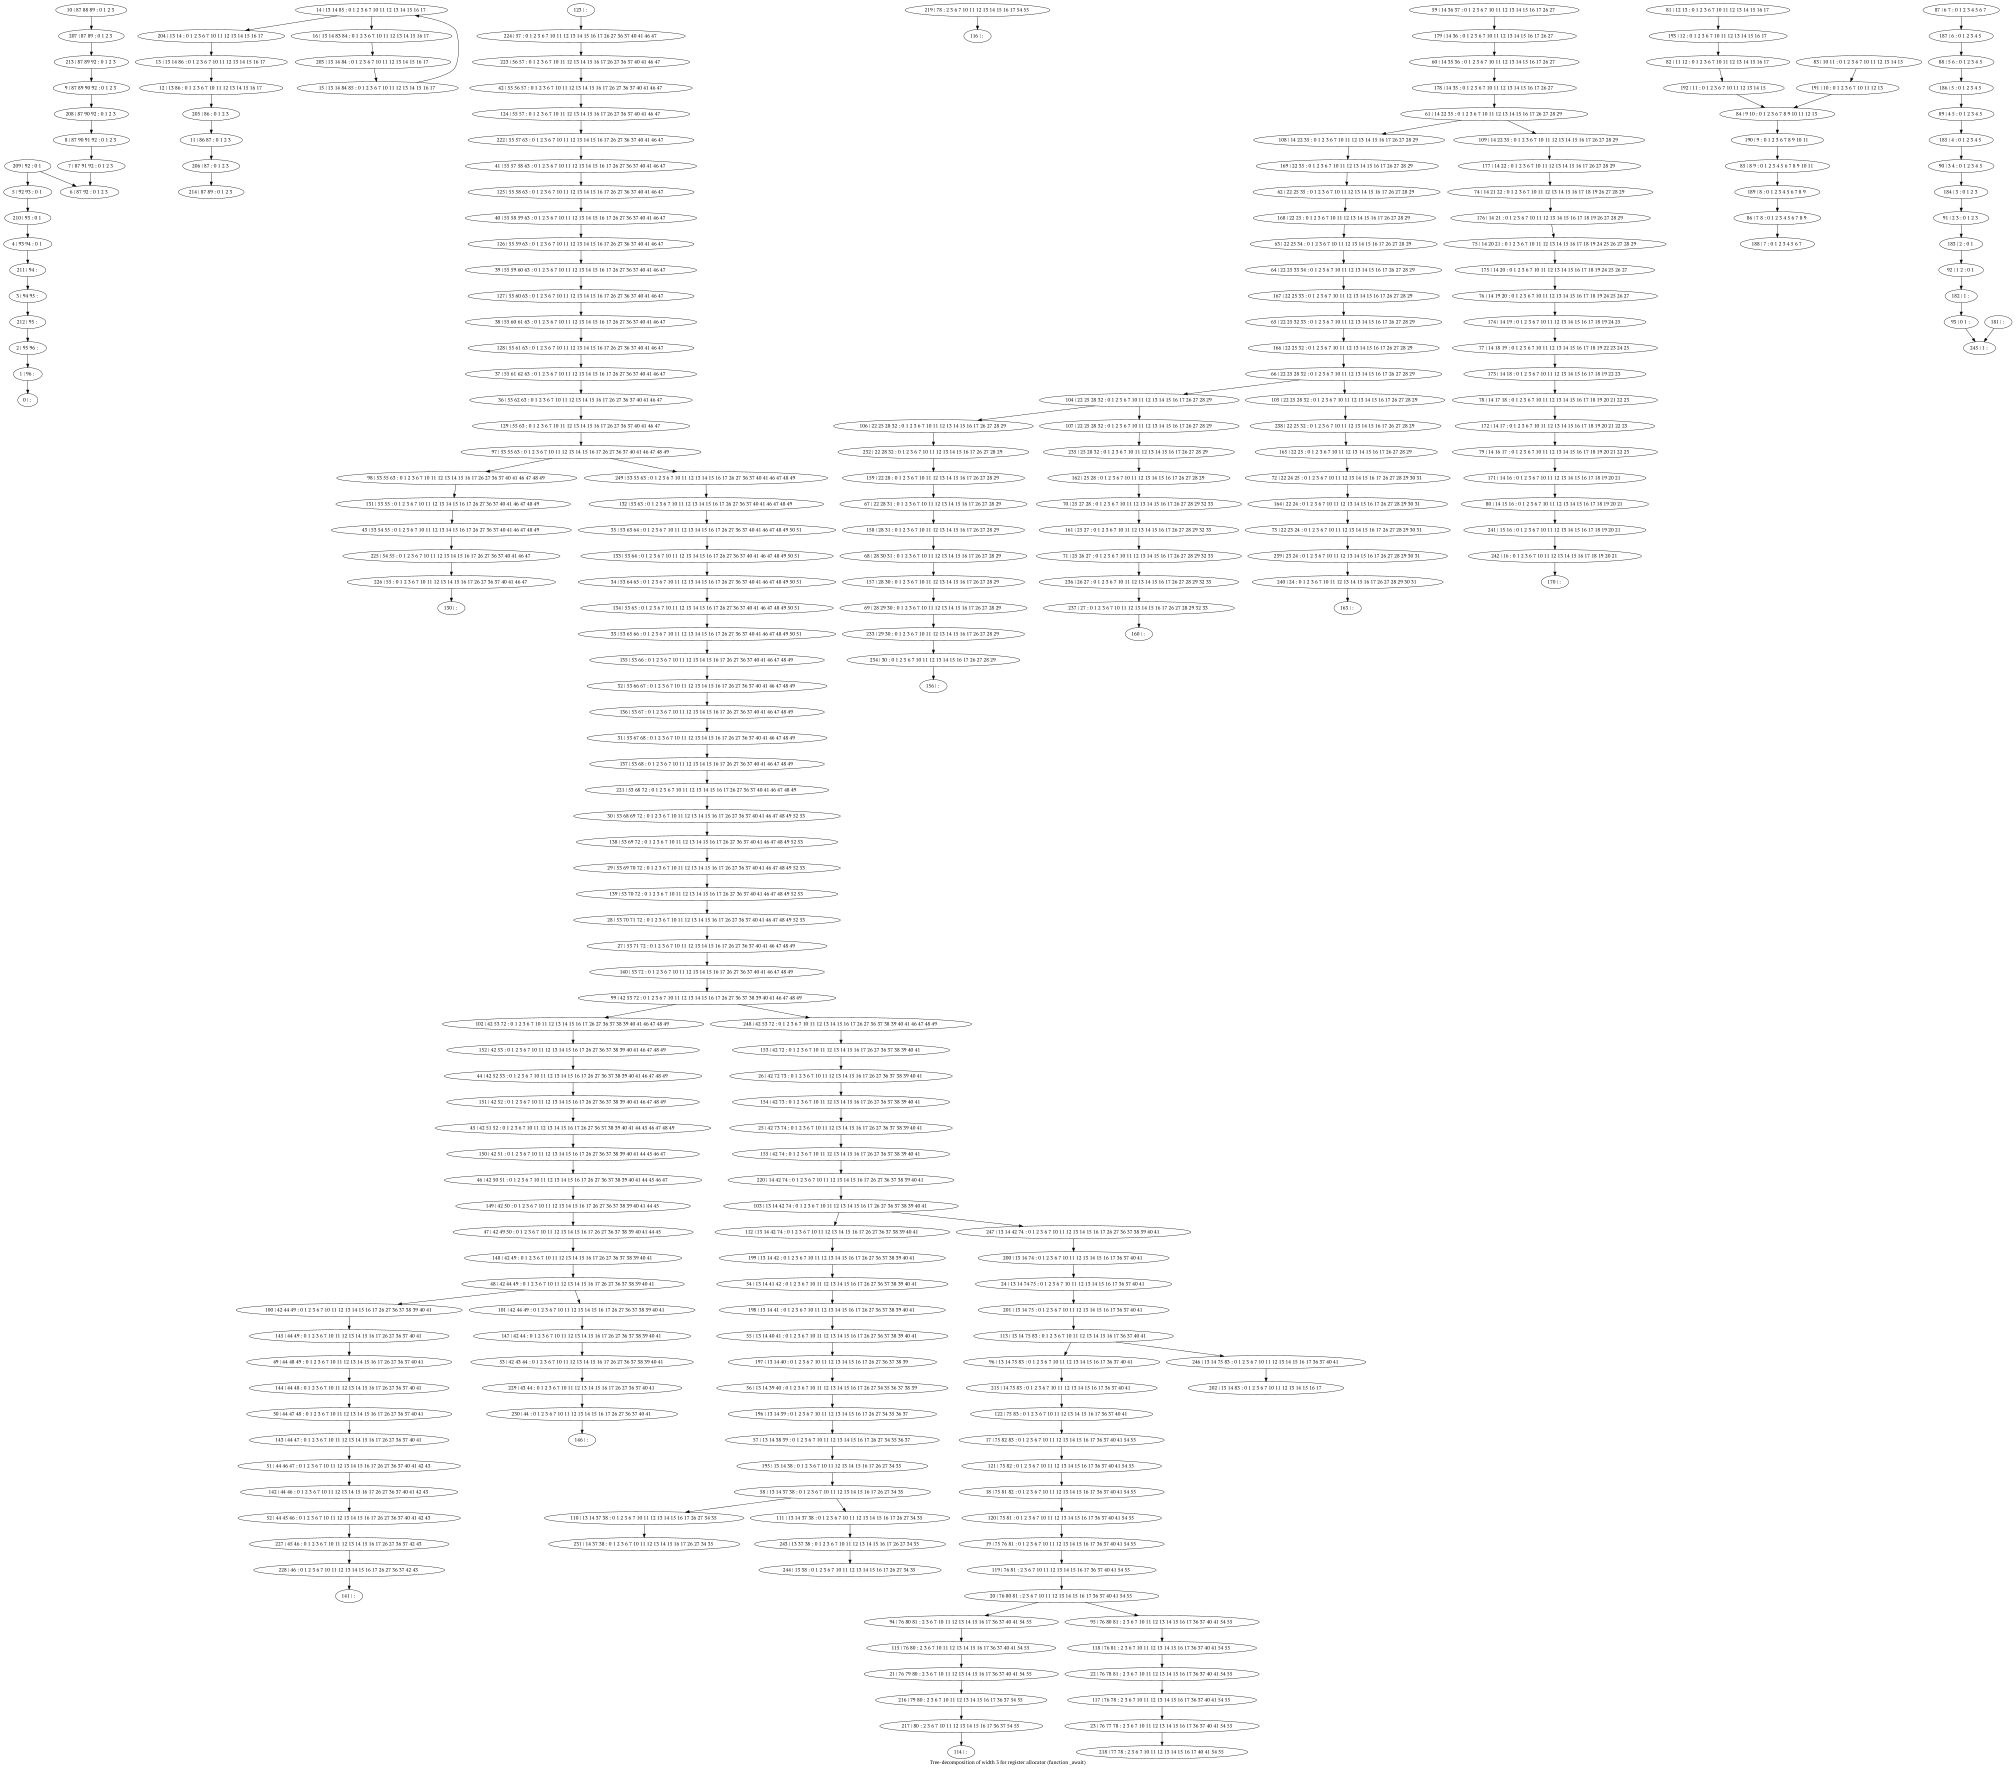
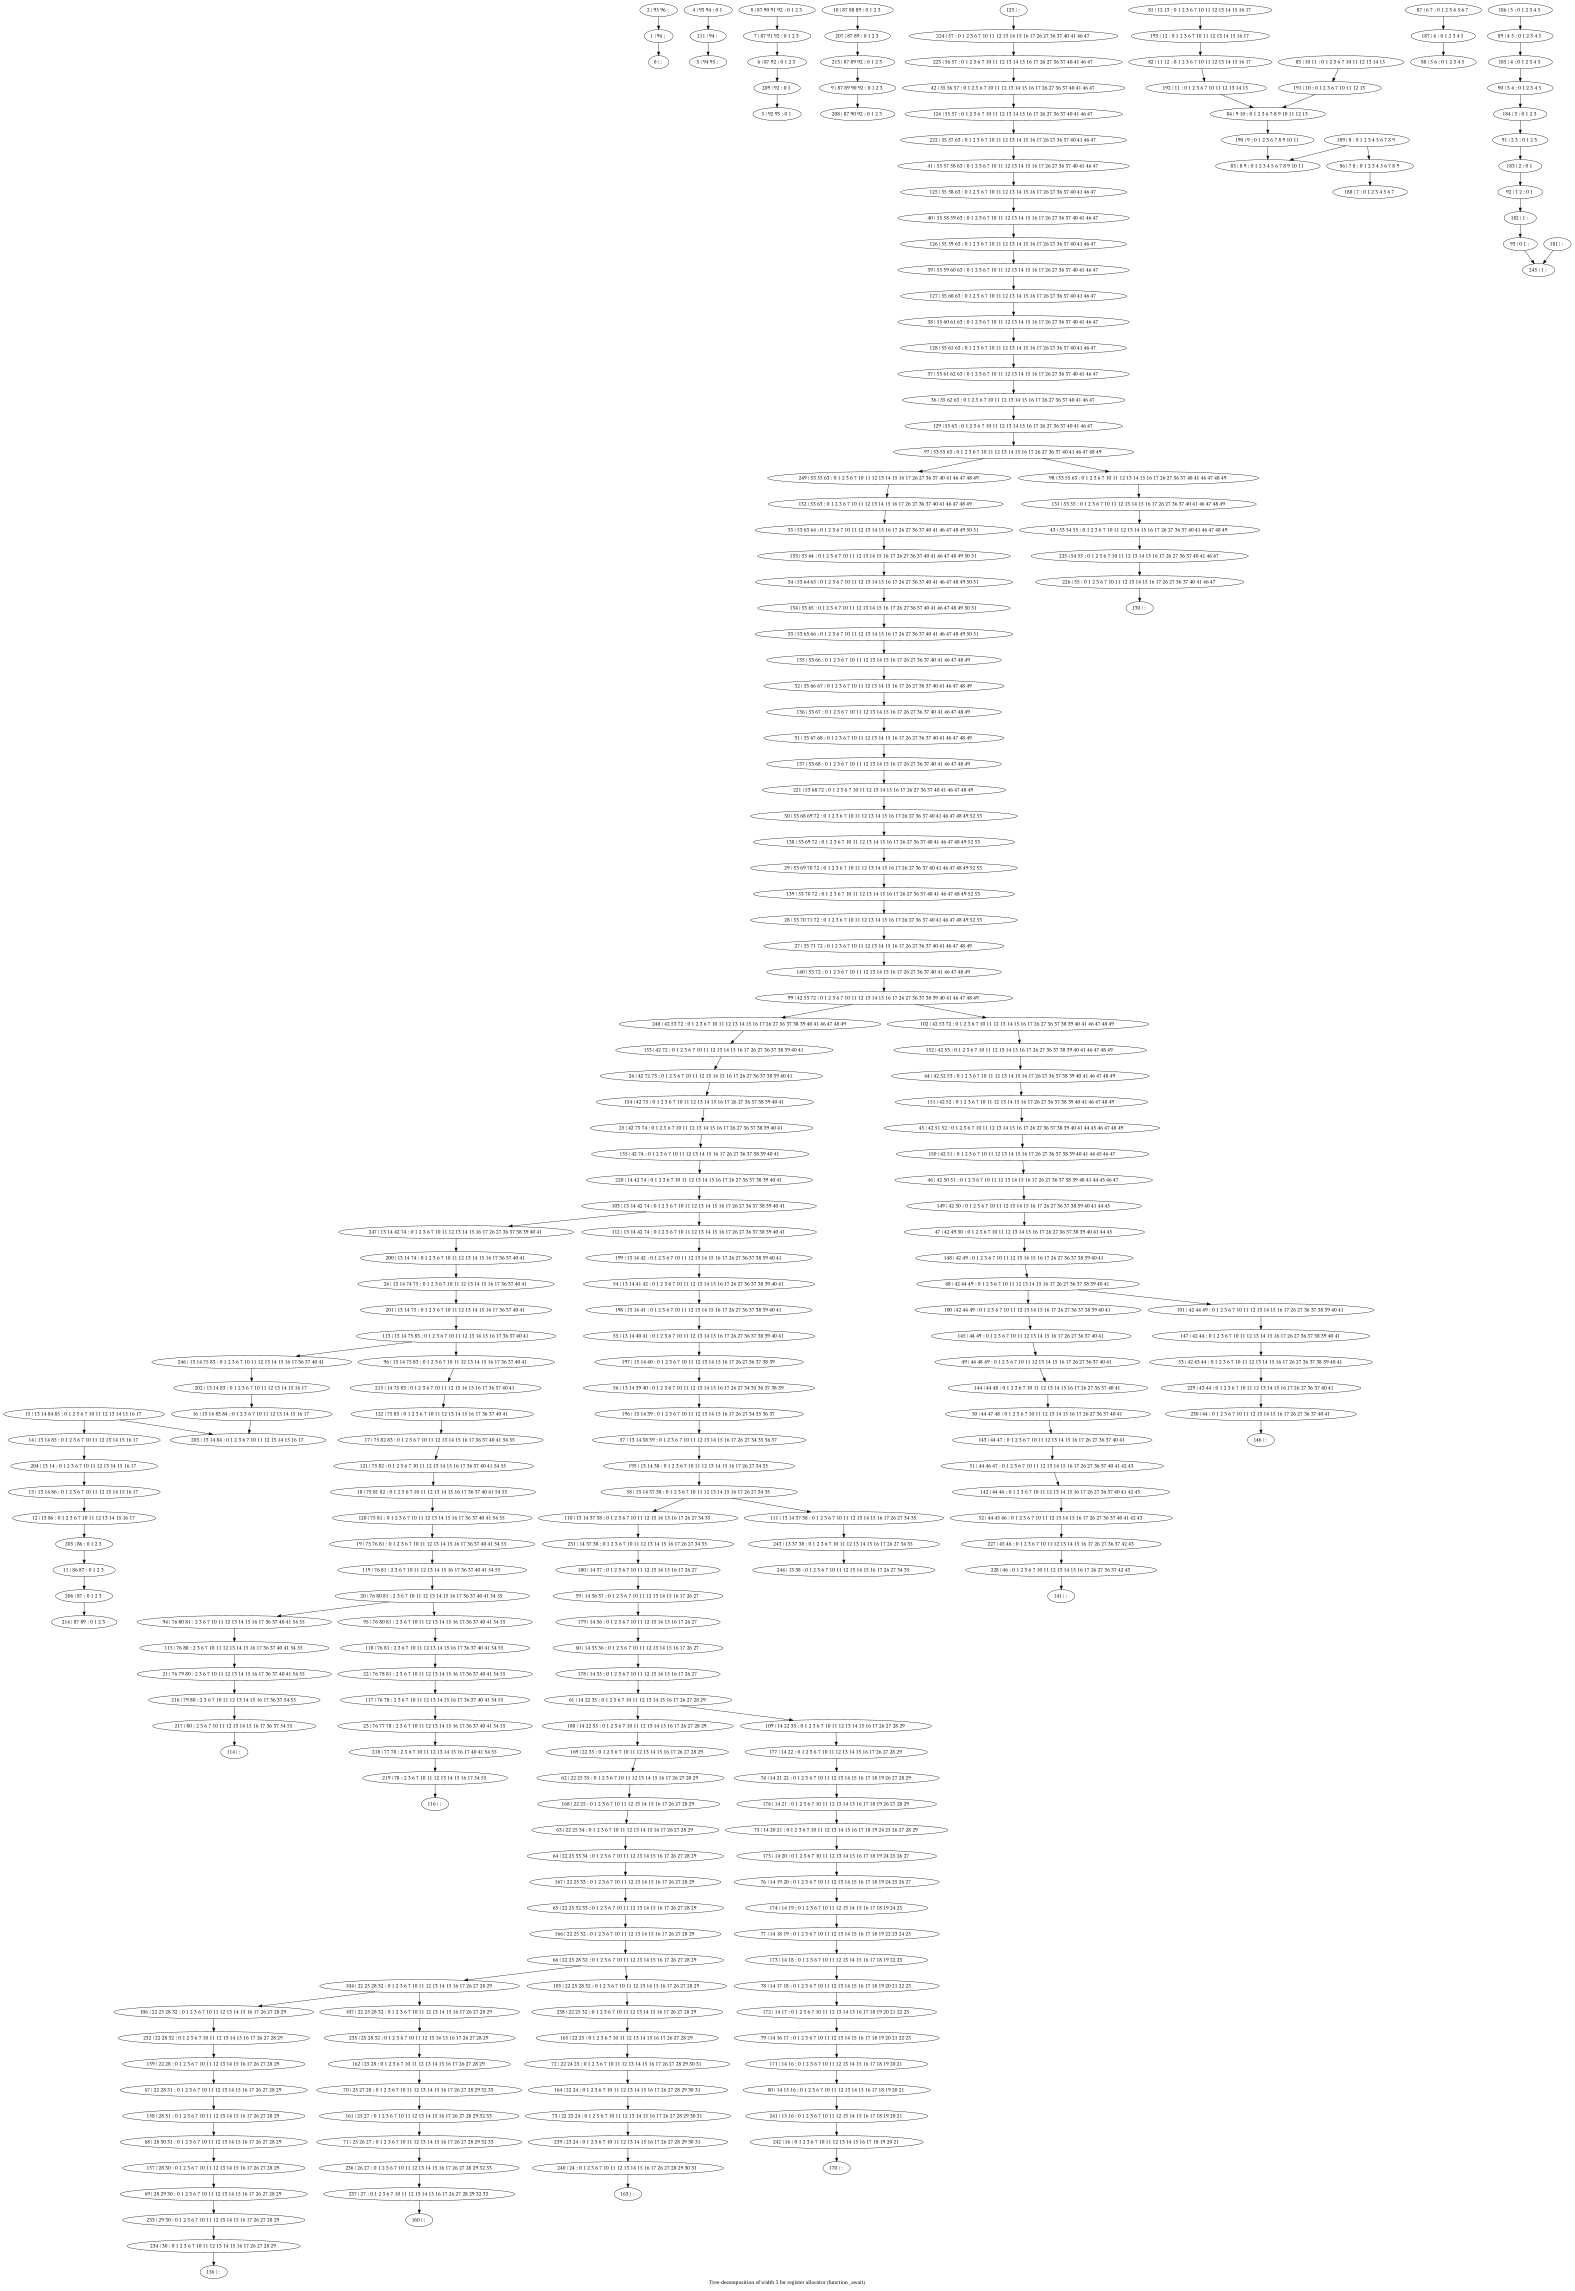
(372, 21) -> (252, 1399)
(375, 73) -> (164, 1427)
(1961, 73) -> none
(91, 125) -> none
(1777, 177) -> (1320, 153)
(57, 178) -> (777, 73)
(28, 218) -> none
(28, 322) -> none
none -> (638, 1570)
none -> (435, 1763)
